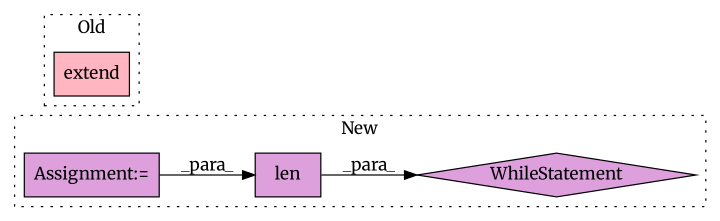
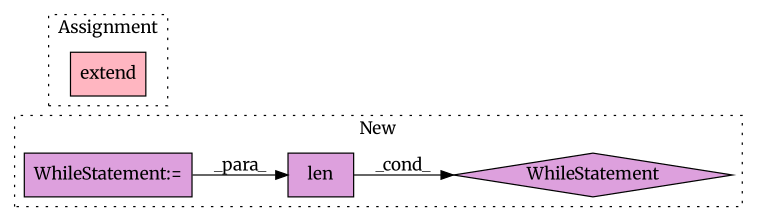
(92, 29) -> (108, 29)
(369, 166) -> (403, 166)
(92, 175) -> (108, 175)
